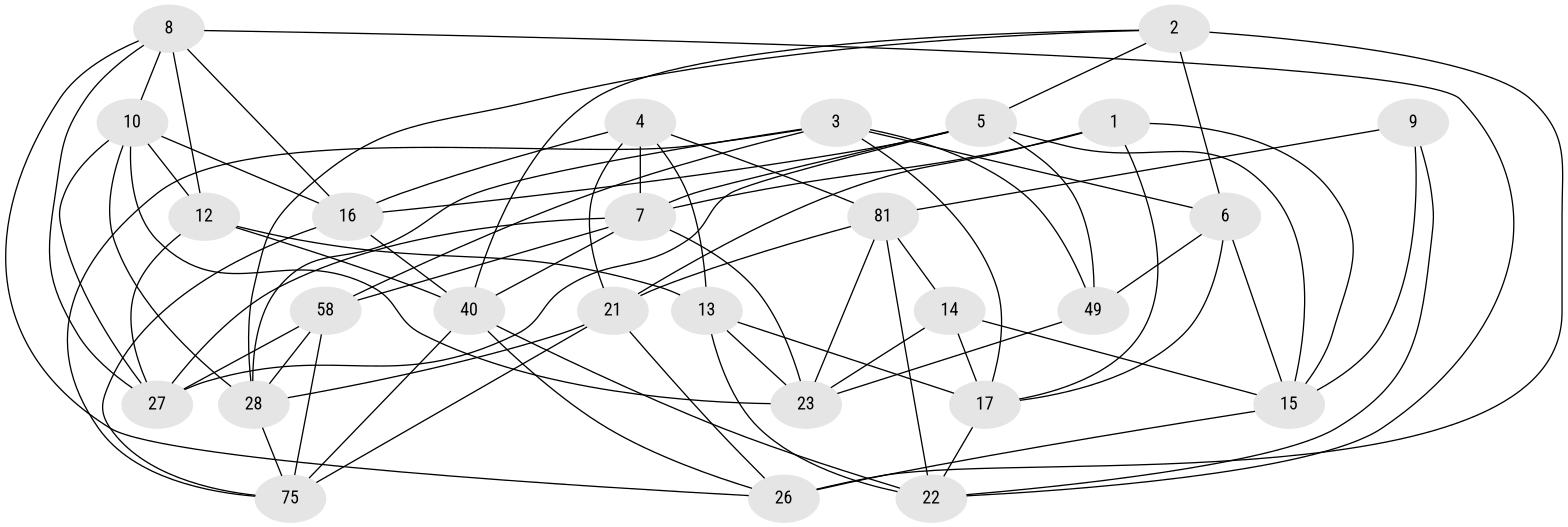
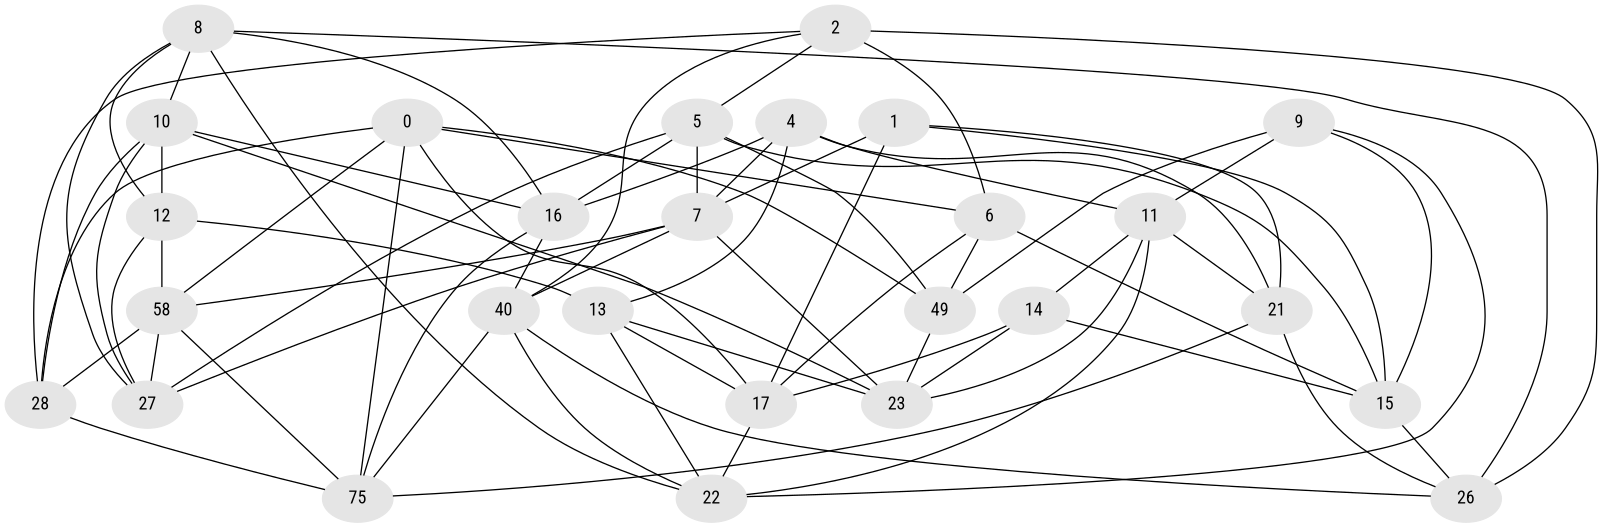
(836, 123) -> (407, 123)
none -> (1104, 193)
(883, 217) -> (1150, 217)
(354, 266) -> (162, 264)
(393, 377) -> none
